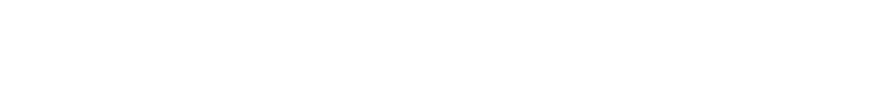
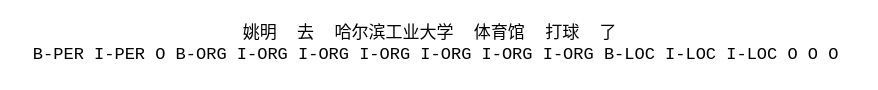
none -> (438, 44)
